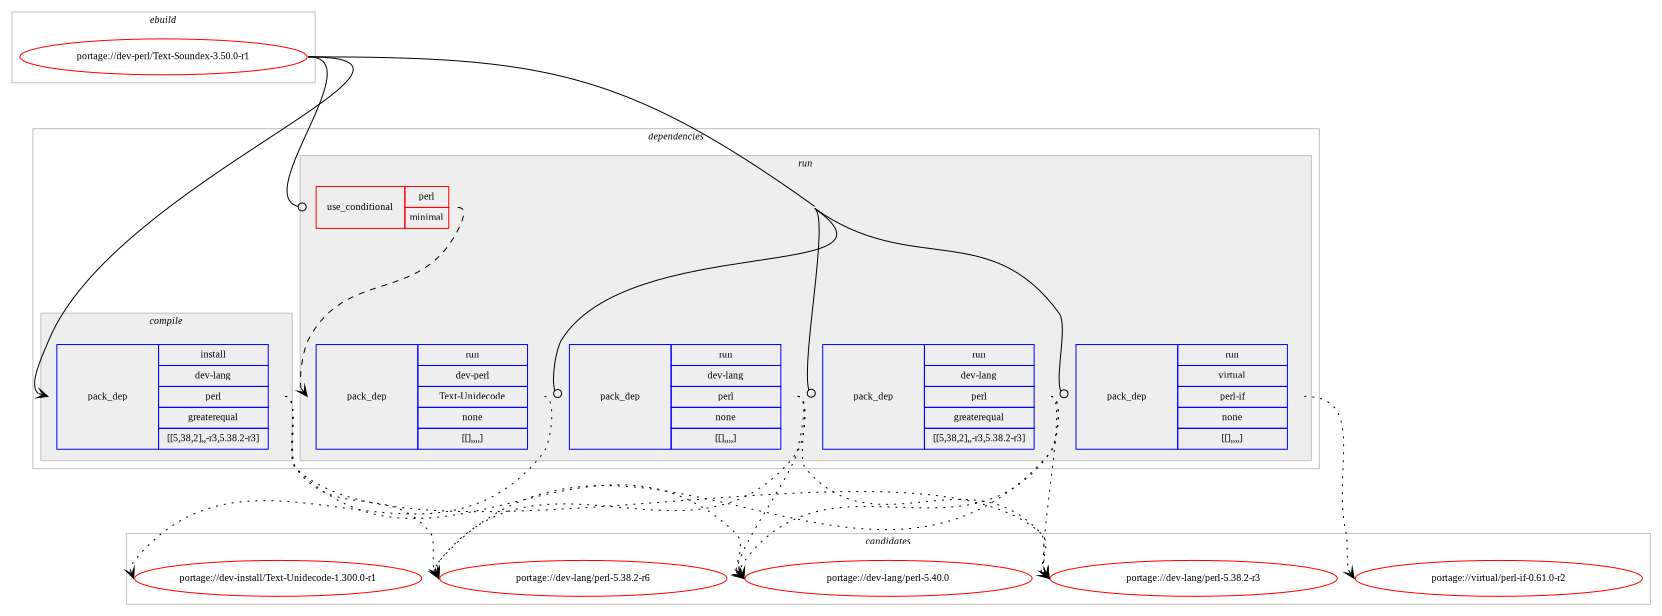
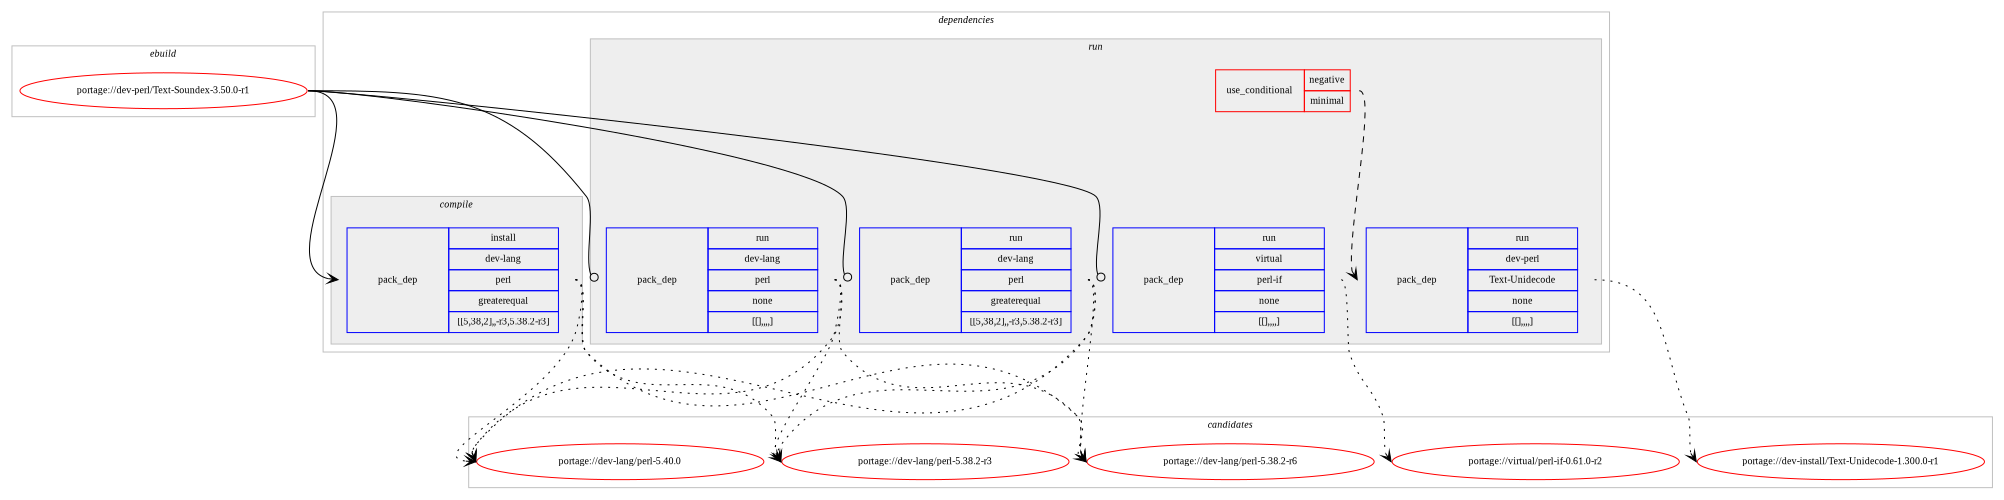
(312, 121) -> none
(427, 196) -> (1327, 80)
